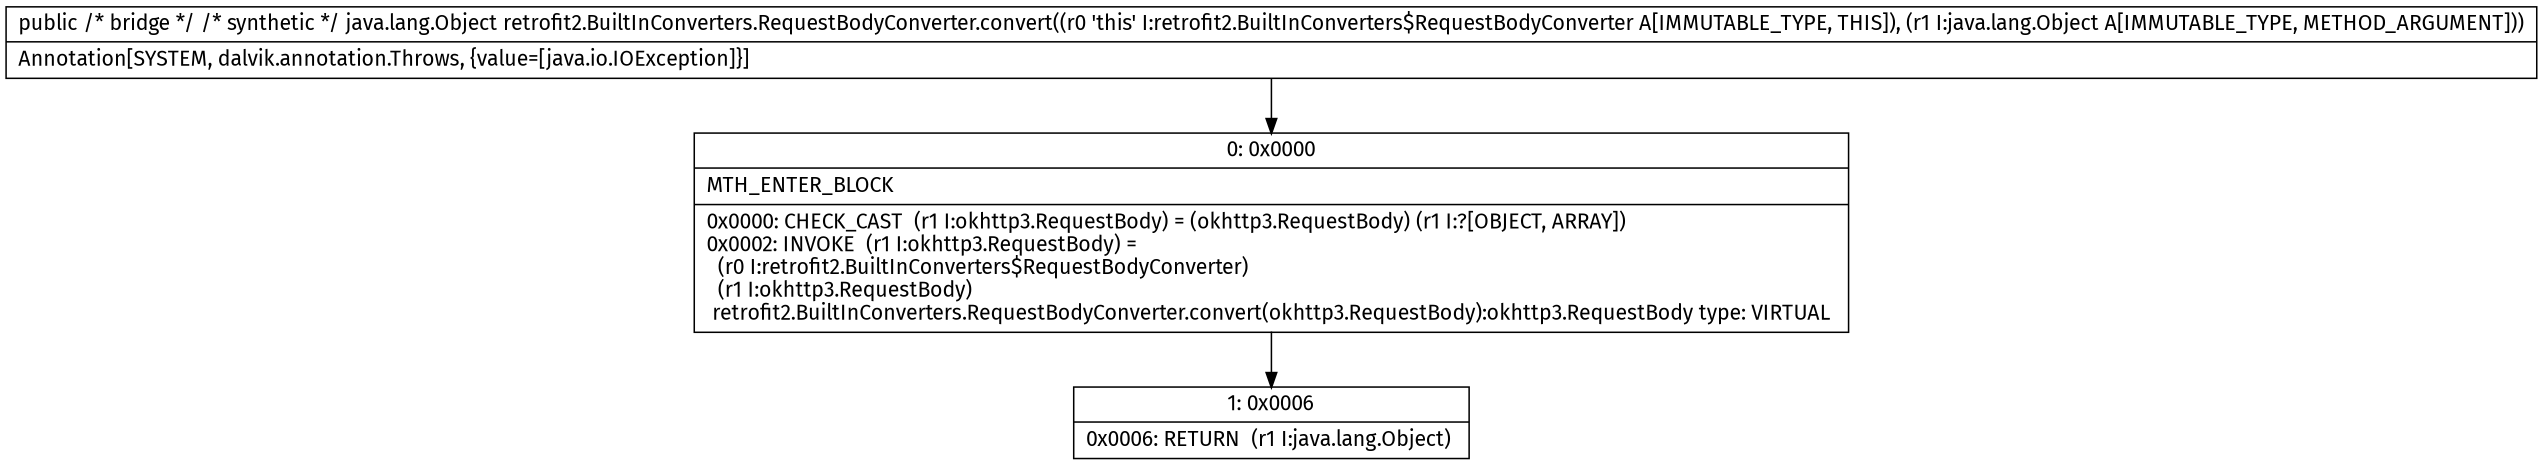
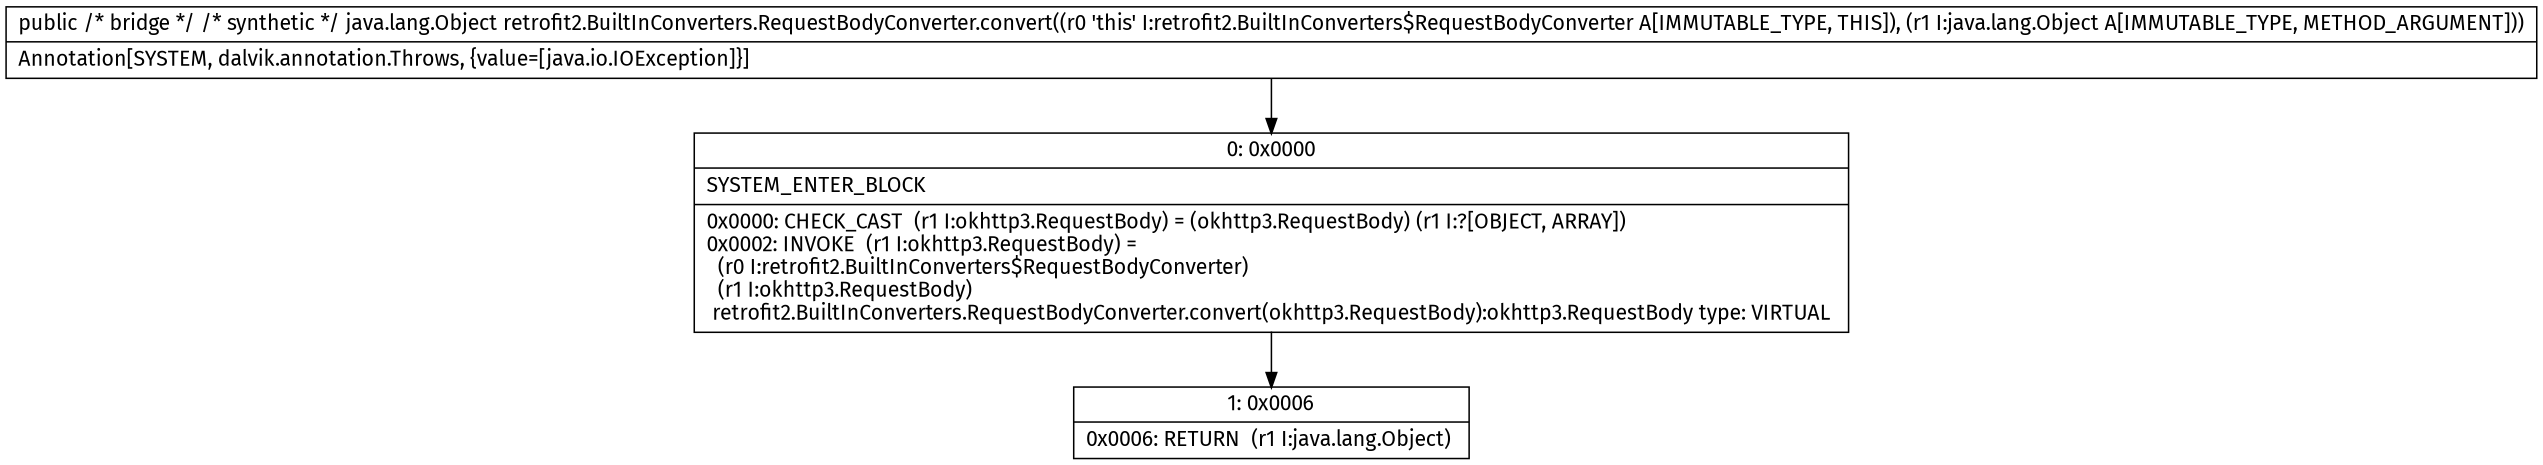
(801, 186) -> (817, 186)
